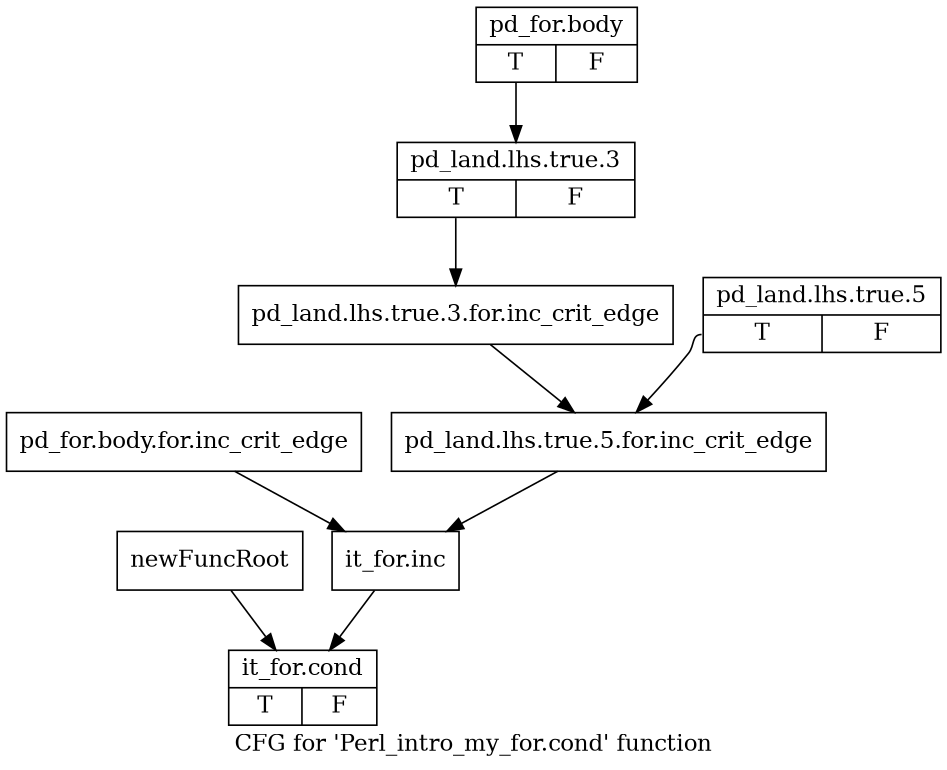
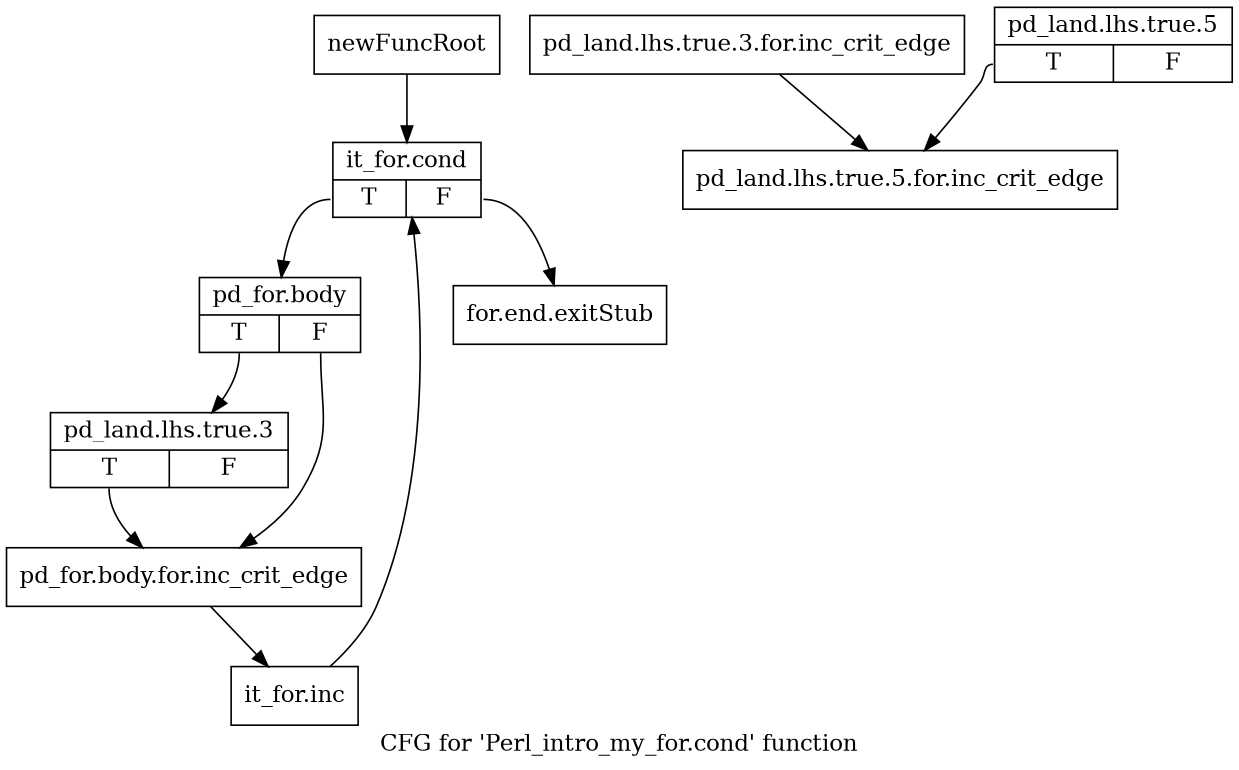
none -> (297, 221)
(456, 244) -> (115, 514)
none -> (560, 315)
none -> (317, 457)
(510, 497) -> none
